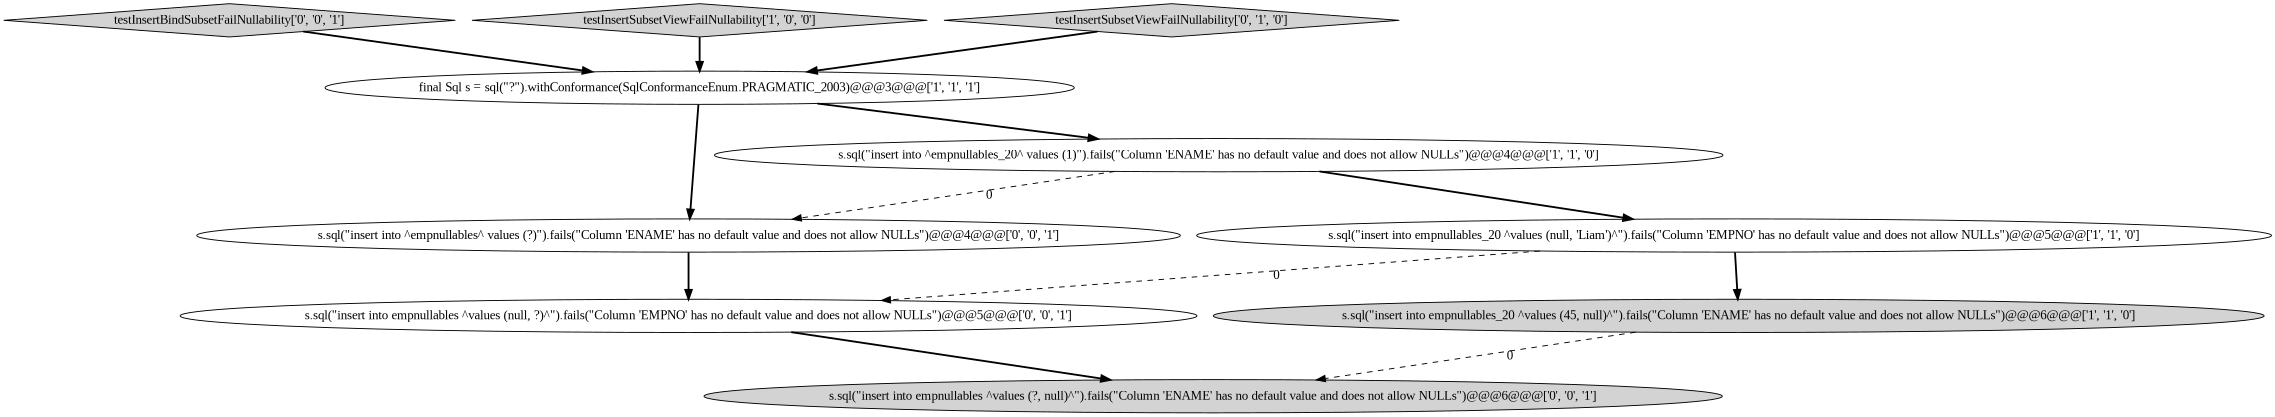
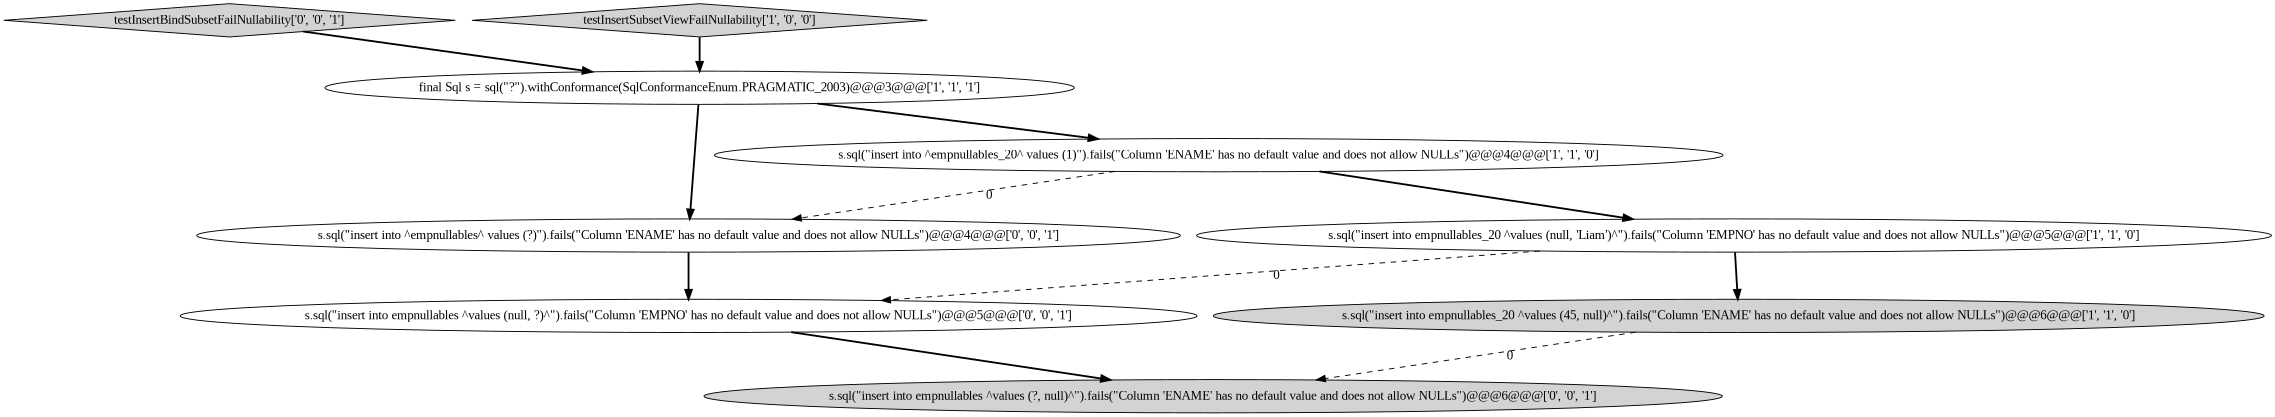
(1172, 20) -> none
